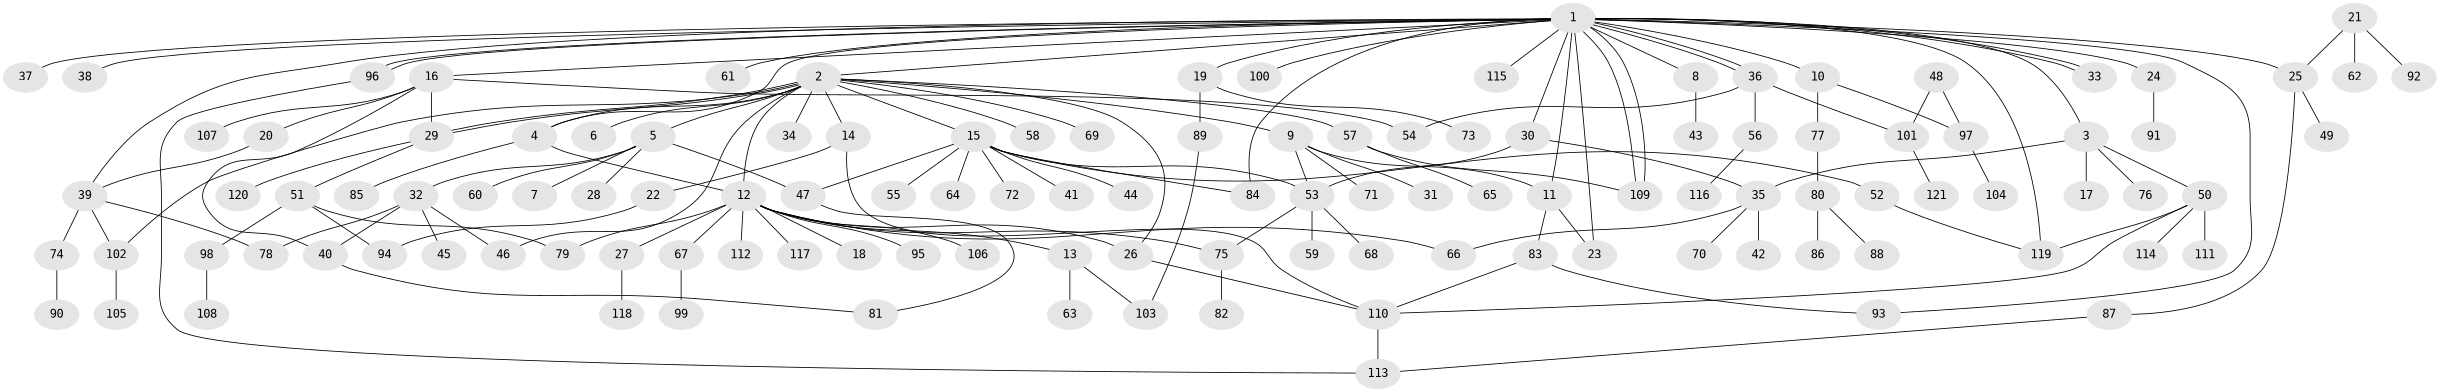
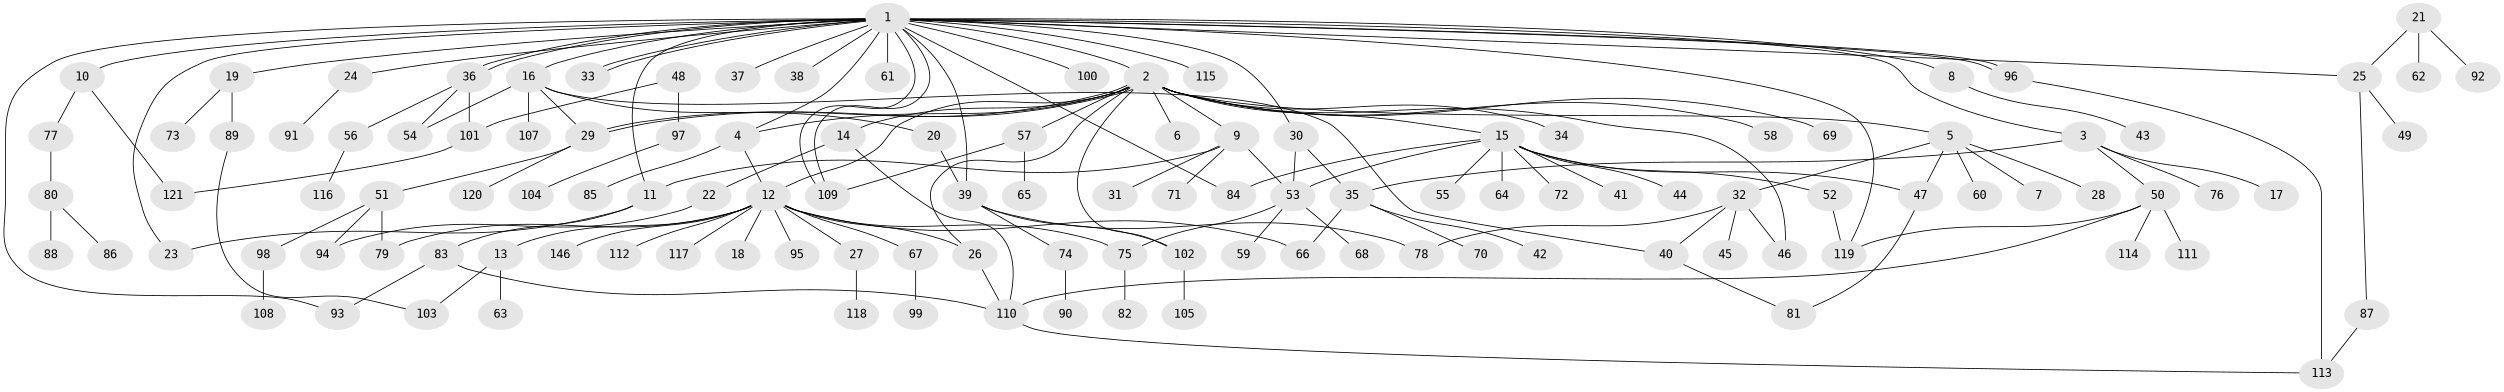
(1893, 105) -> (127, 137)
(978, 255) -> (560, 255)
